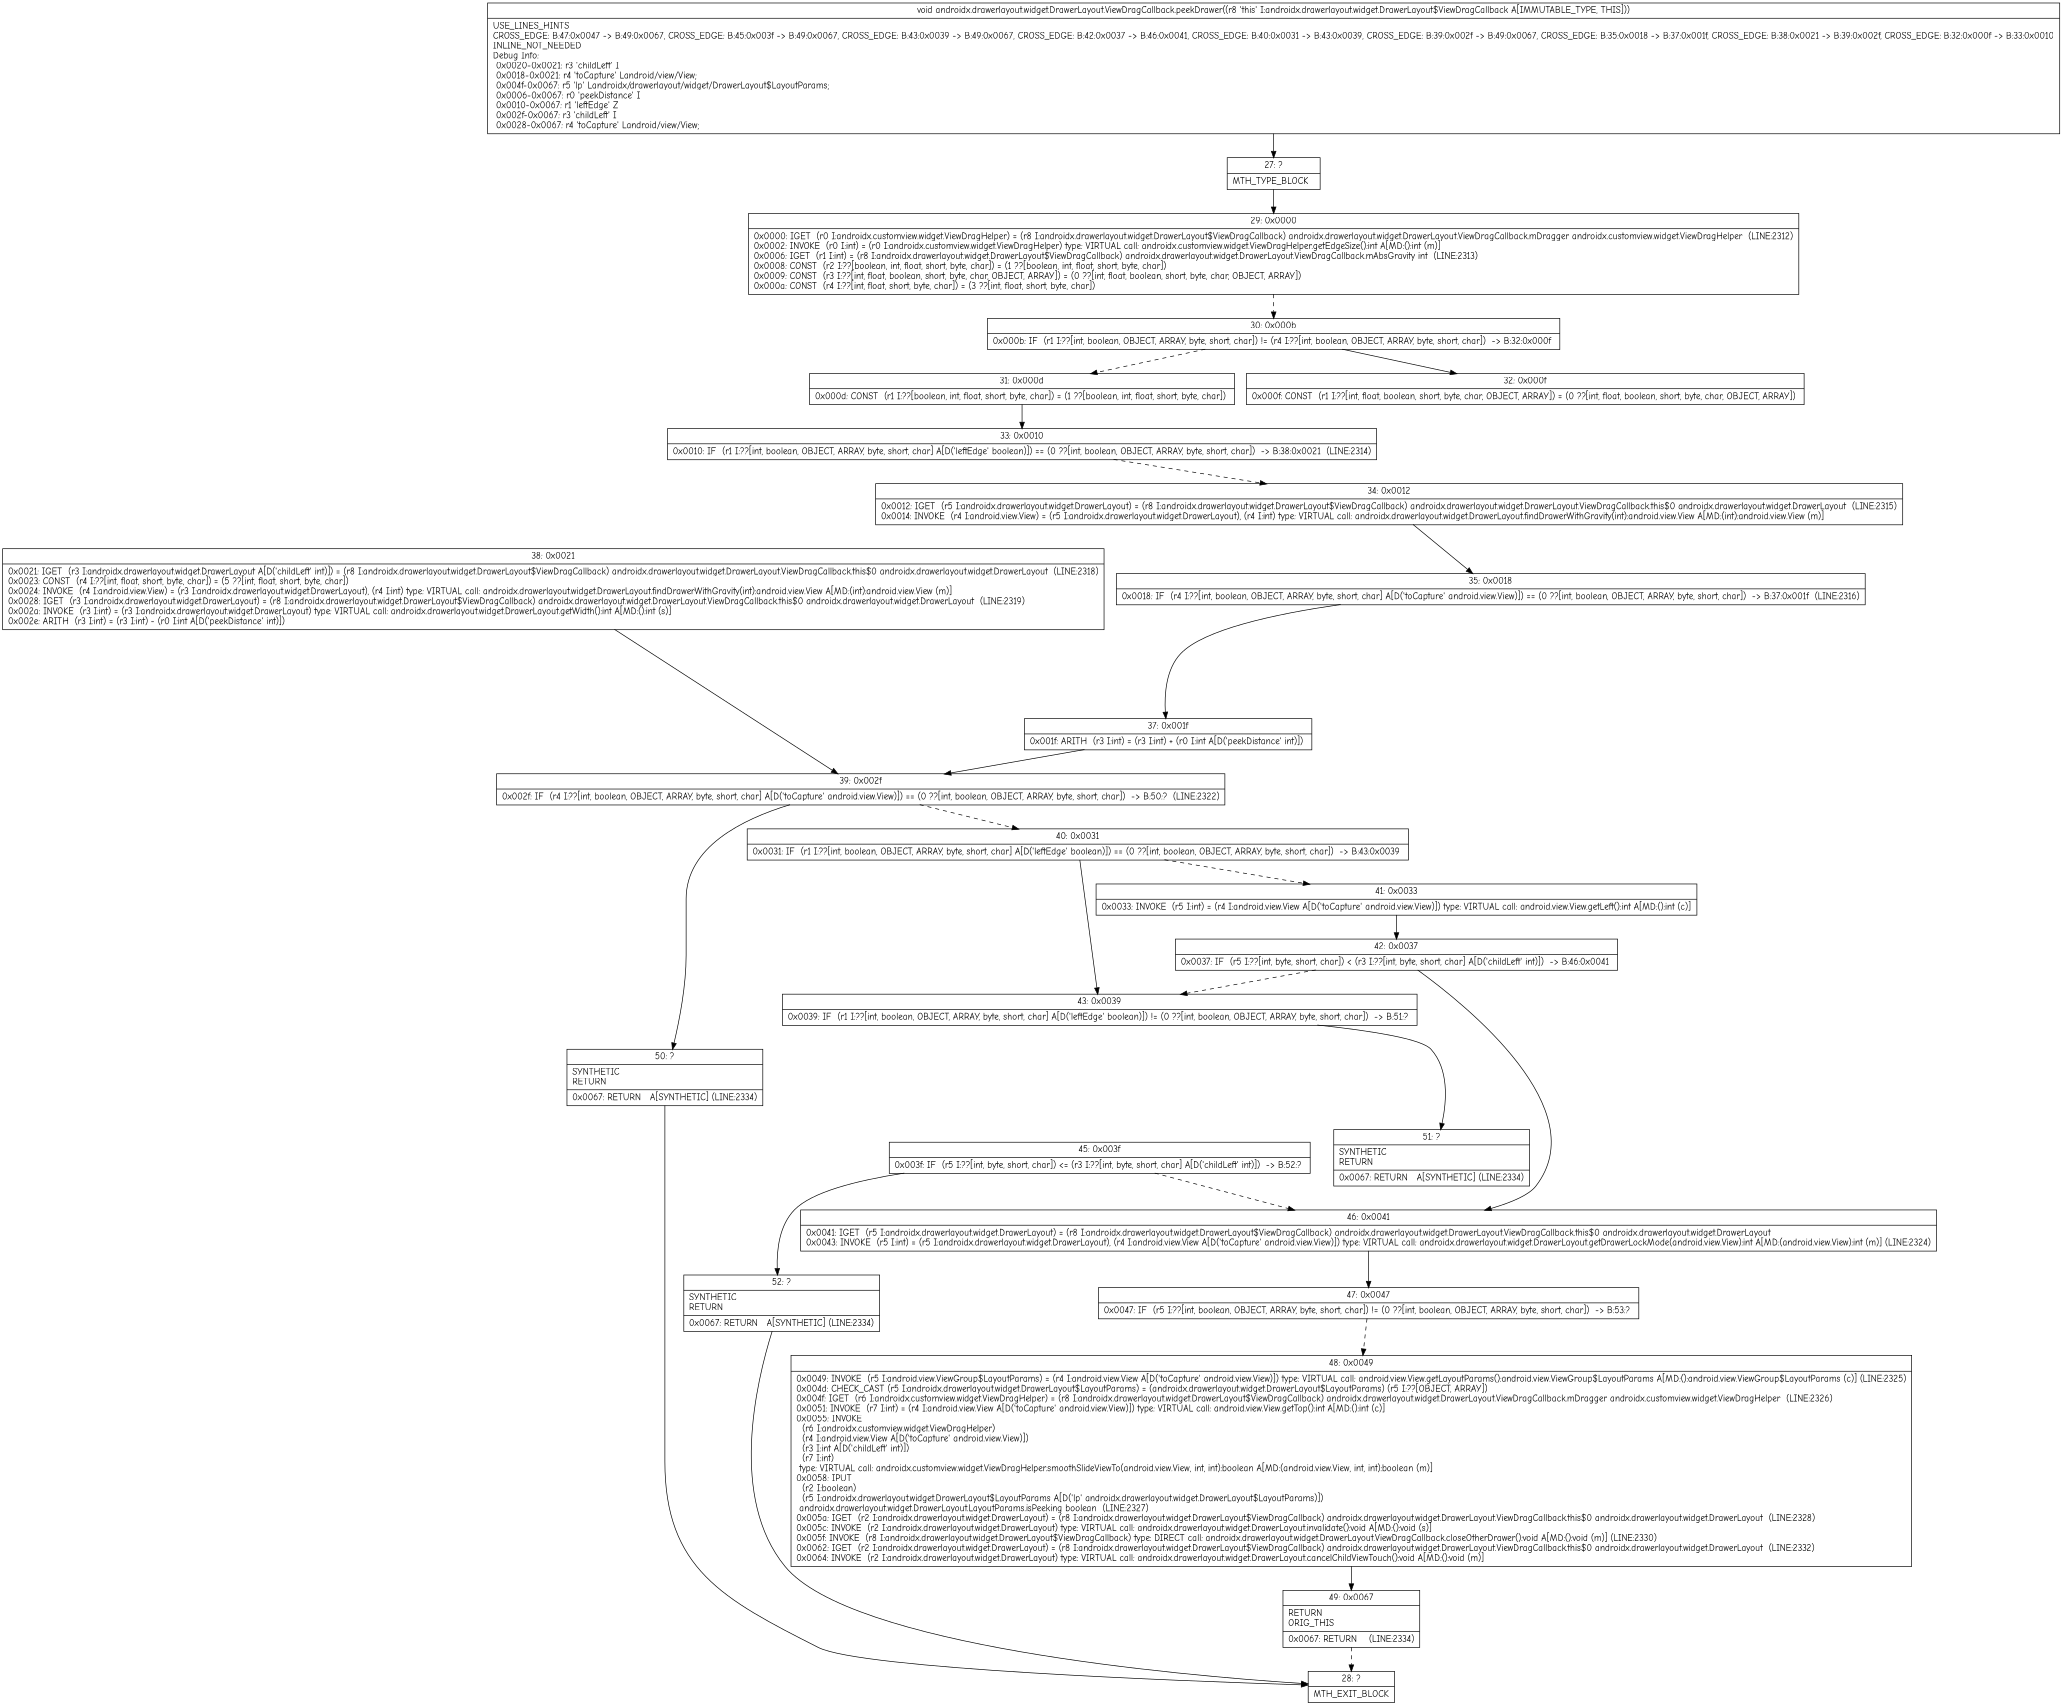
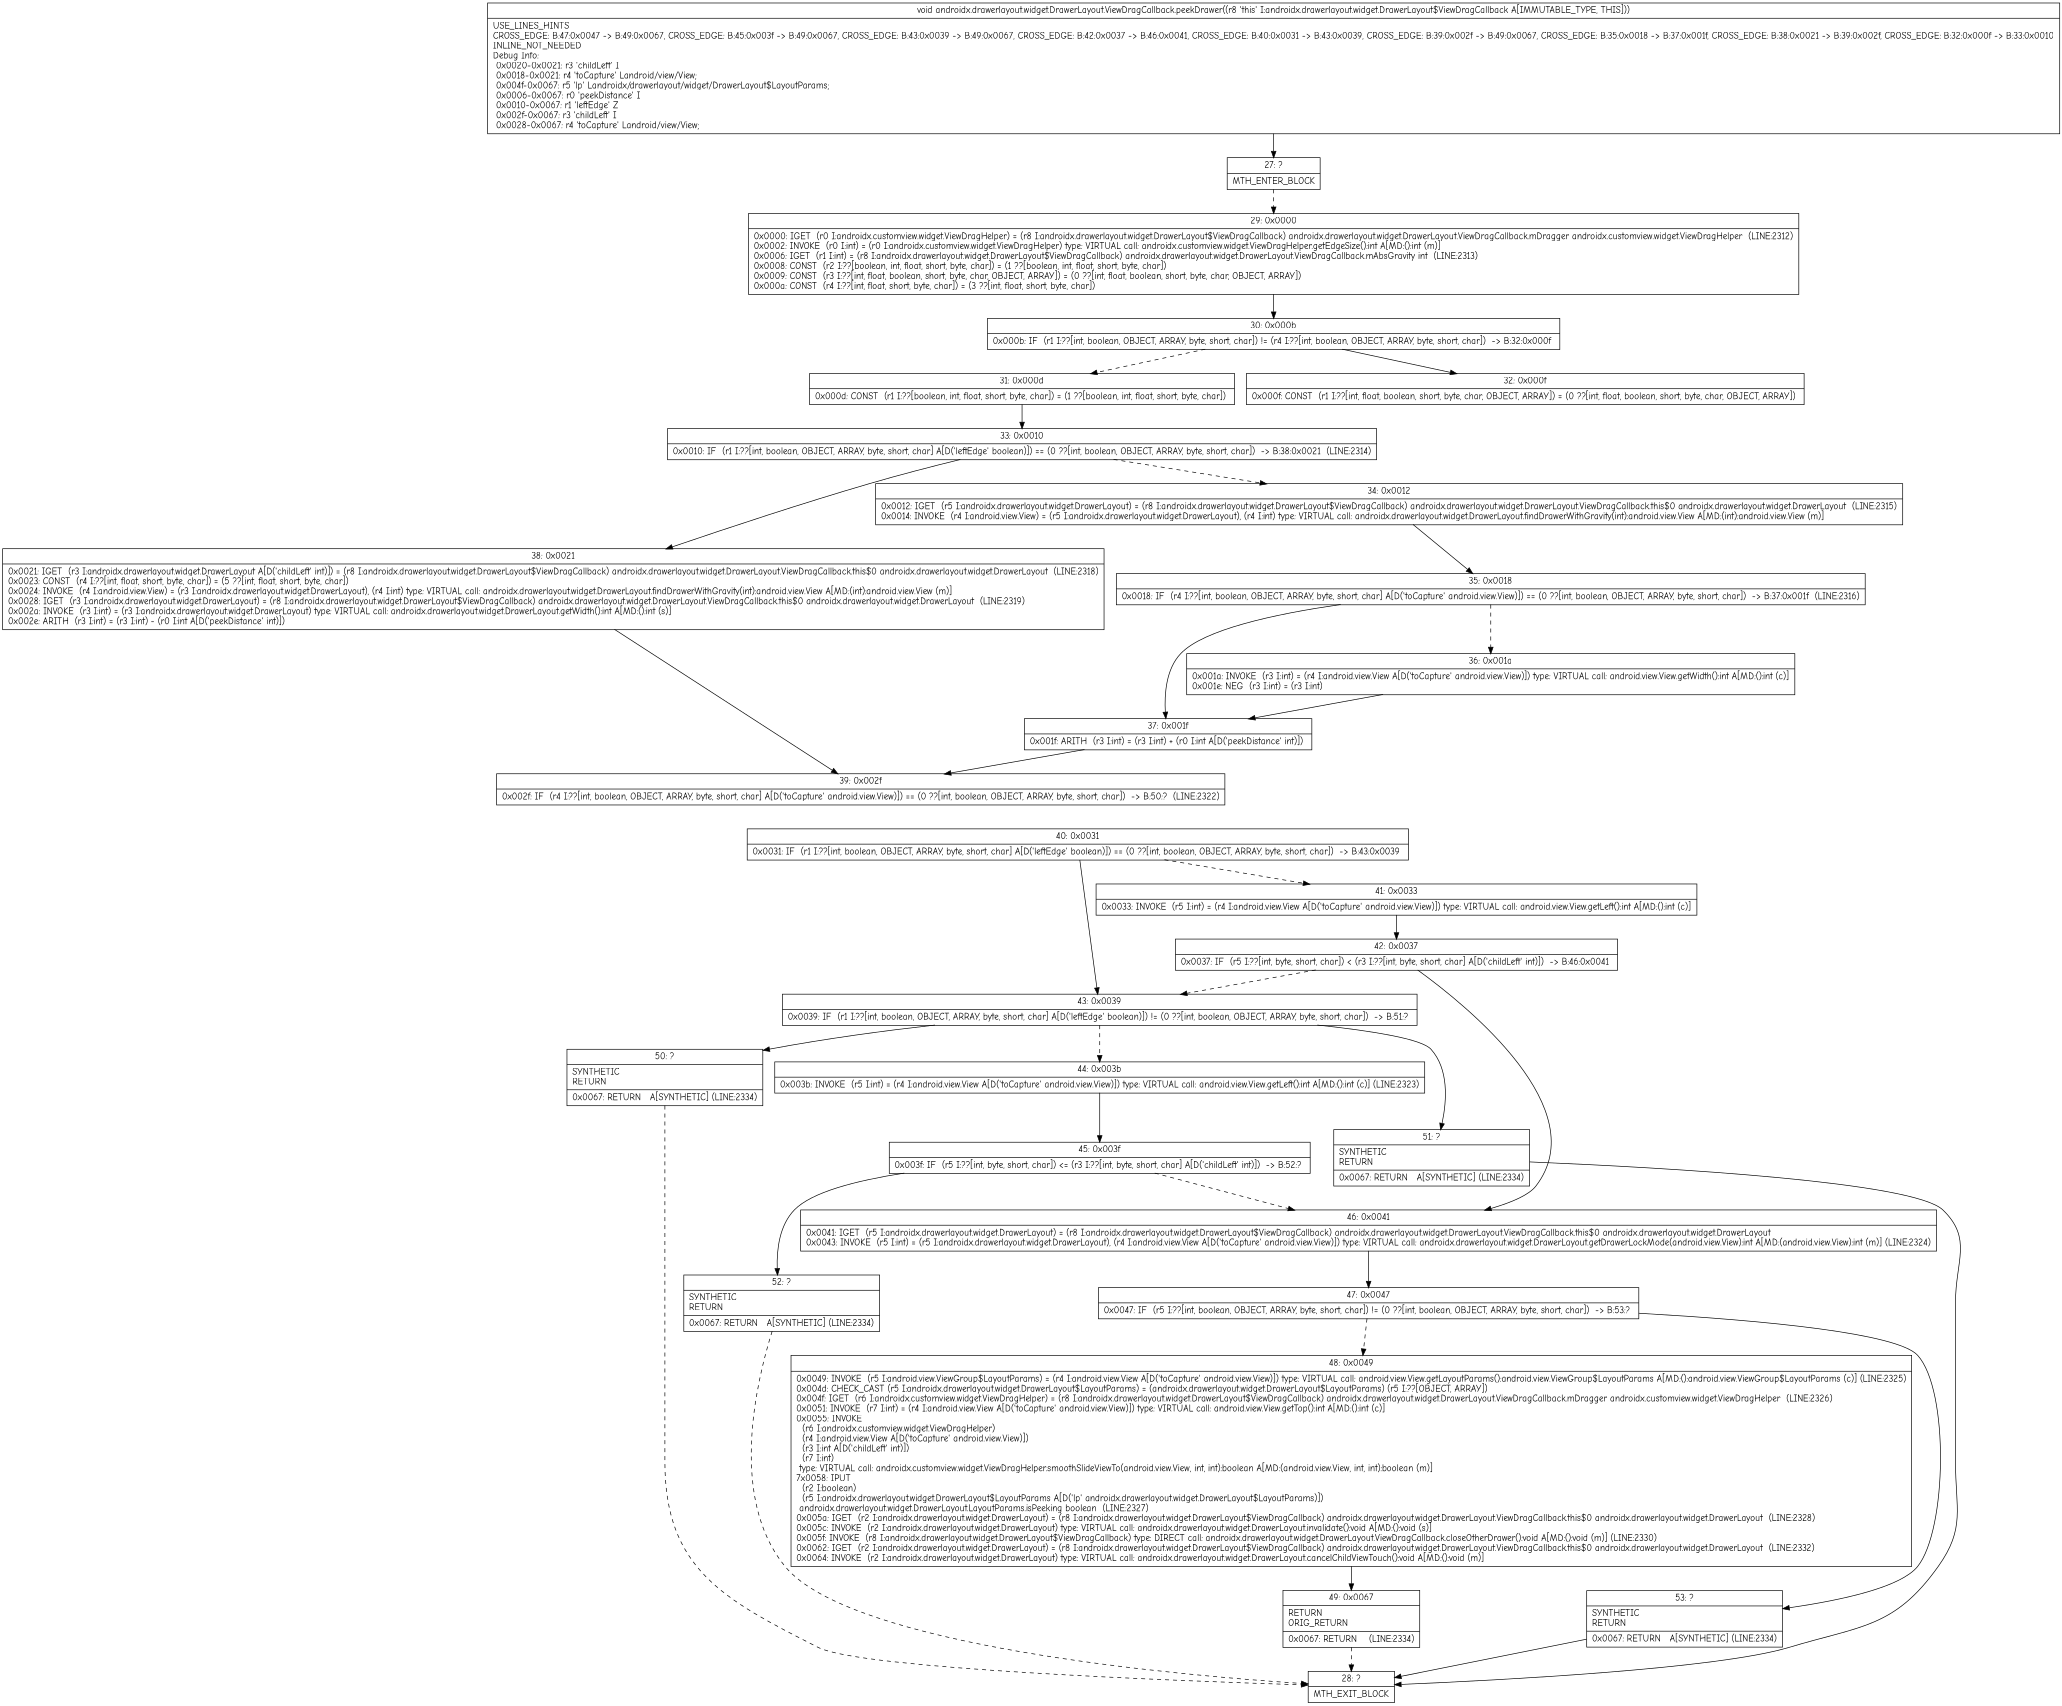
(1271, 181) -> (1274, 181)
(1274, 198) -> (1274, 198)
(1274, 303) -> (1274, 303)
none -> (815, 500)
none -> (1491, 674)
(966, 816) -> none
(686, 896) -> (852, 1036)
none -> (1100, 1077)
none -> (1955, 1461)
(827, 1478) -> (827, 1478)
(761, 1617) -> (761, 1617)
none -> (1685, 1619)
(1312, 1623) -> (1318, 1623)
(915, 1628) -> (915, 1628)
